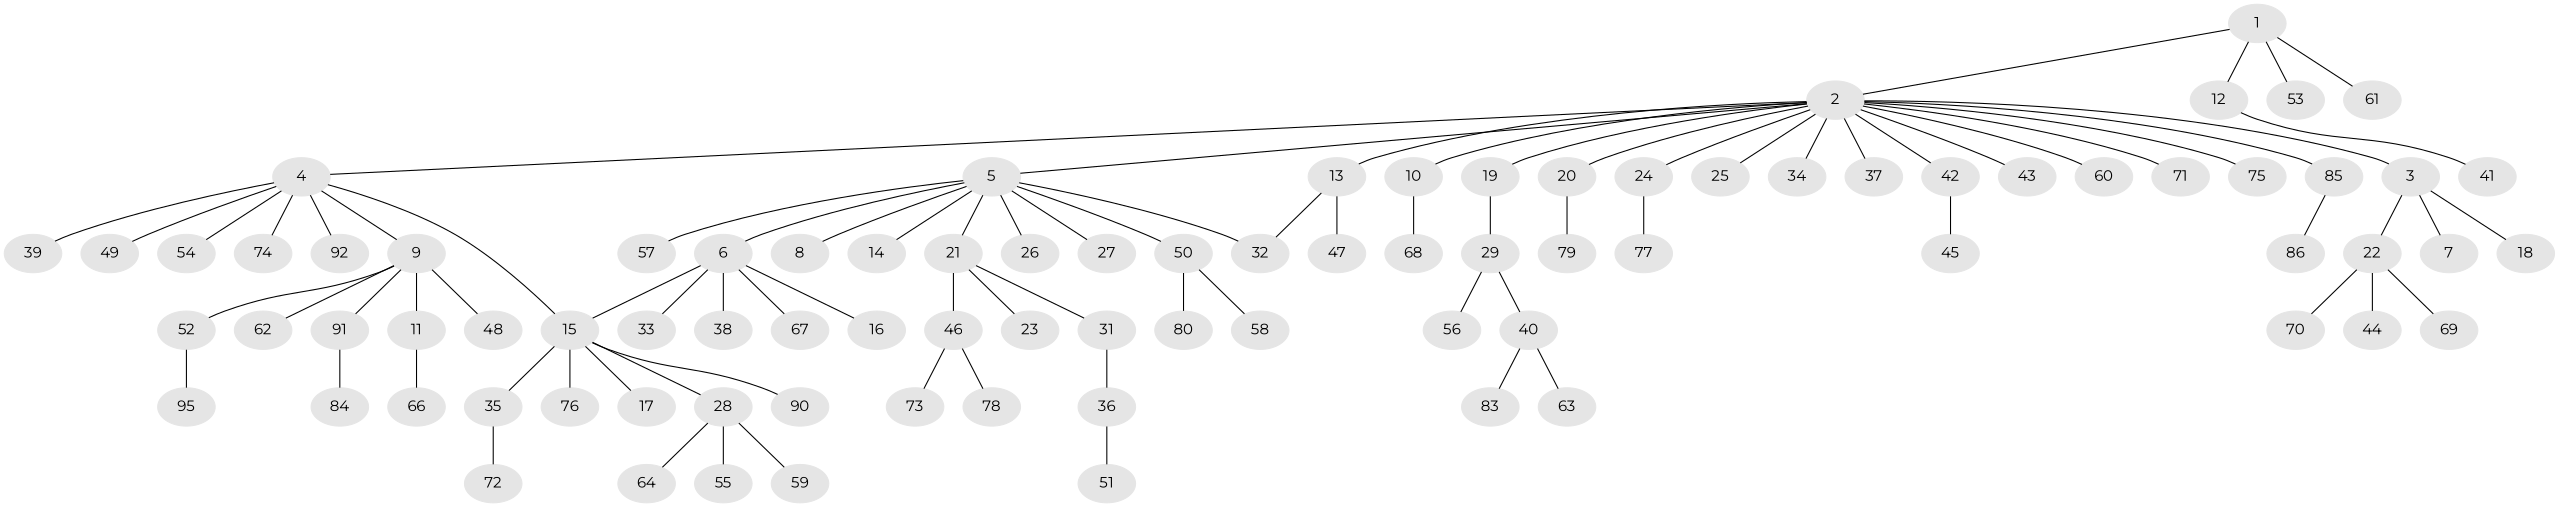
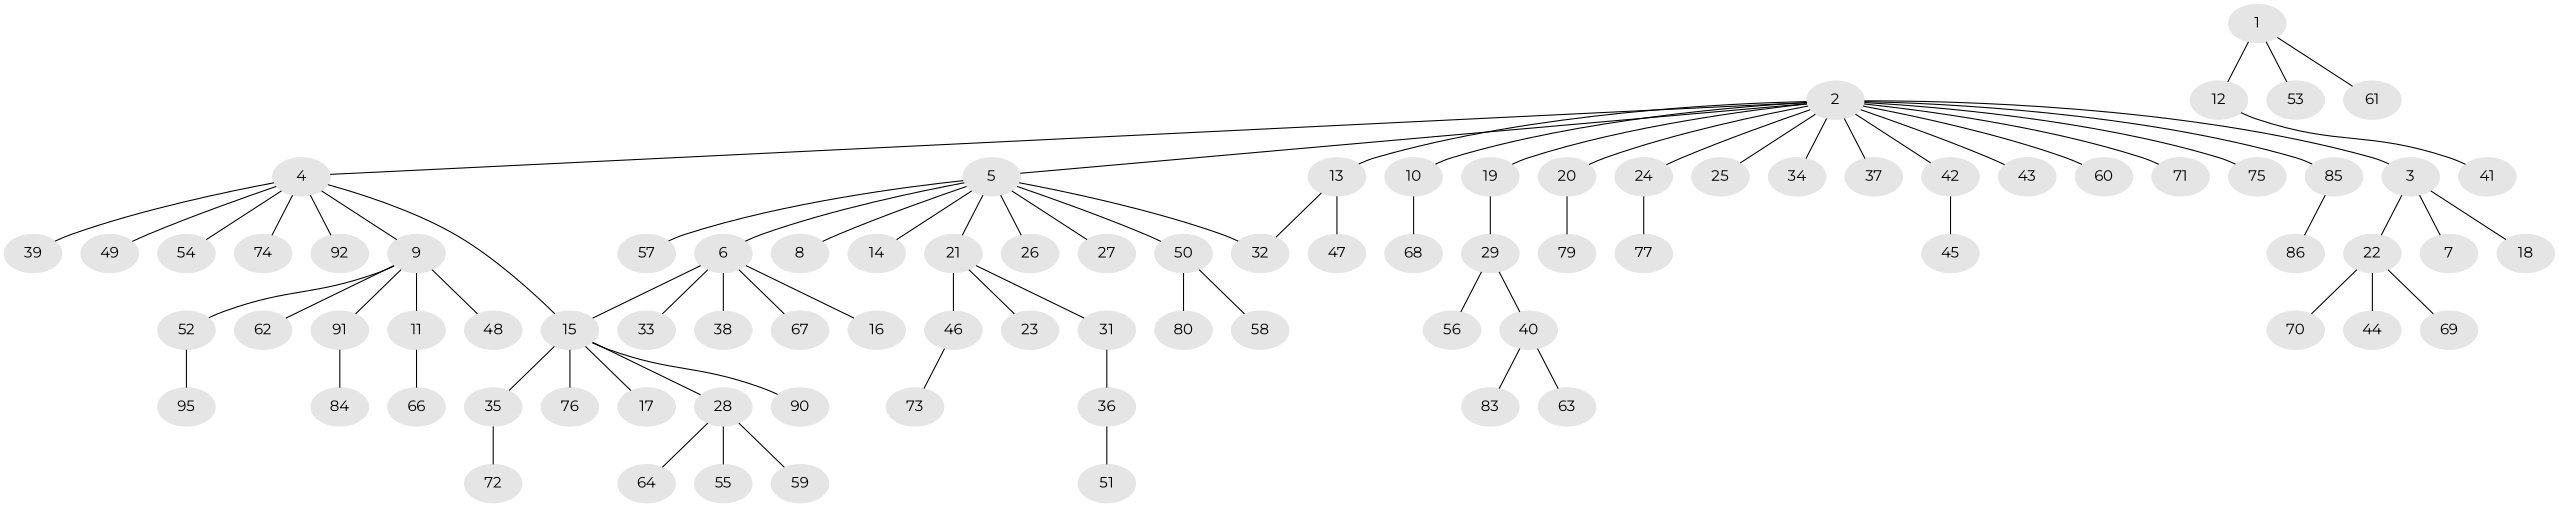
(2046, 62) -> none
(992, 407) -> none
